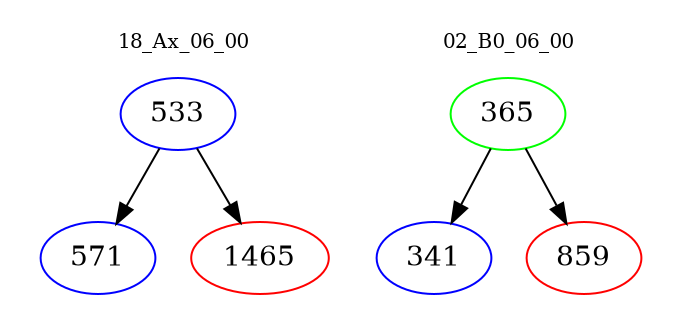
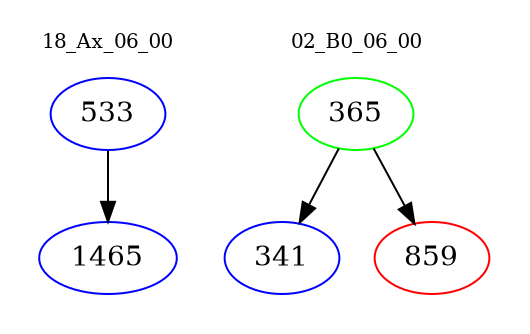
(98, 258) -> none
(260, 258) -> (108, 258)
